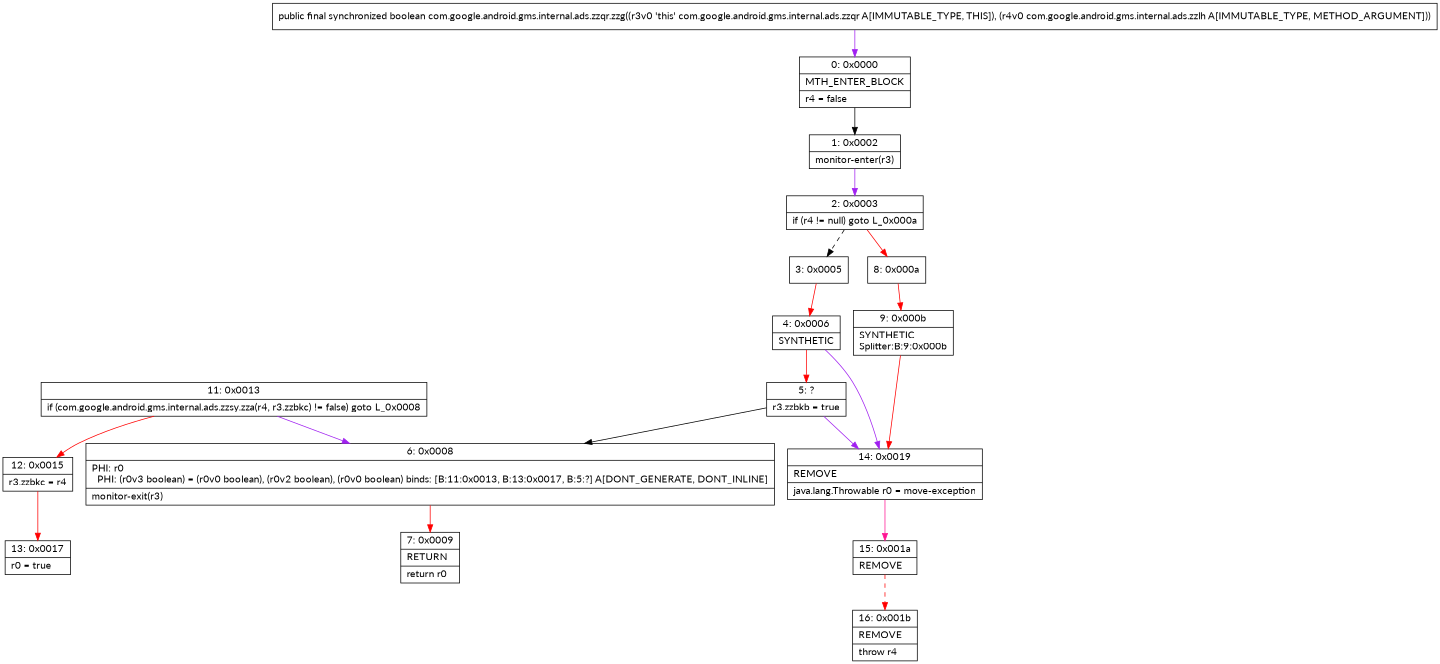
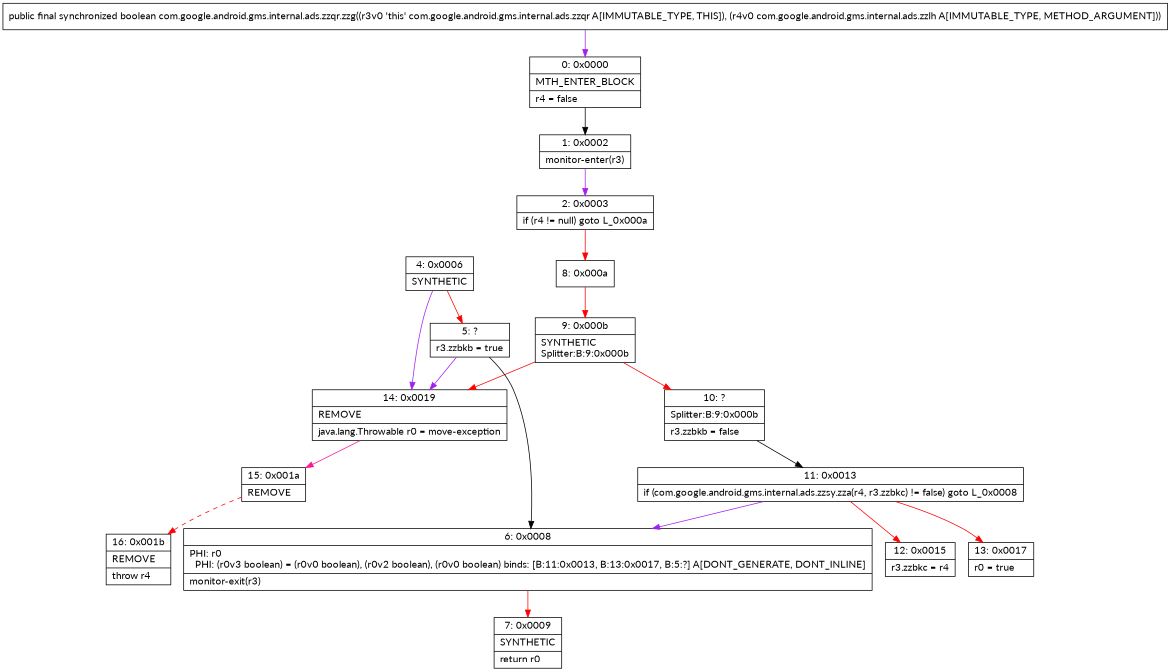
(819, 270) -> none
none -> (715, 415)
(38, 512) -> (938, 517)
(427, 557) -> (528, 643)
